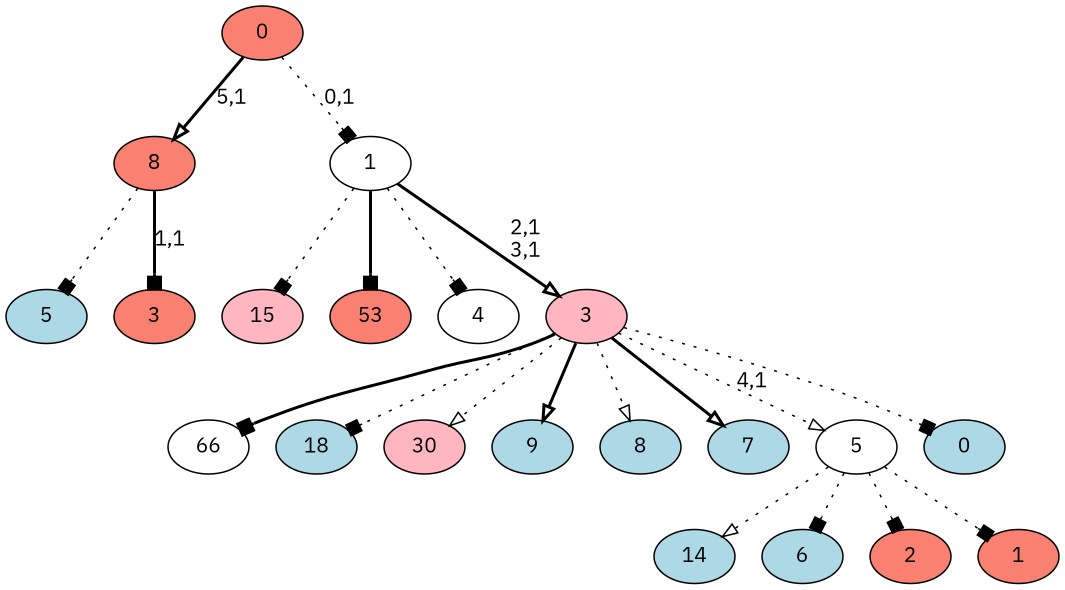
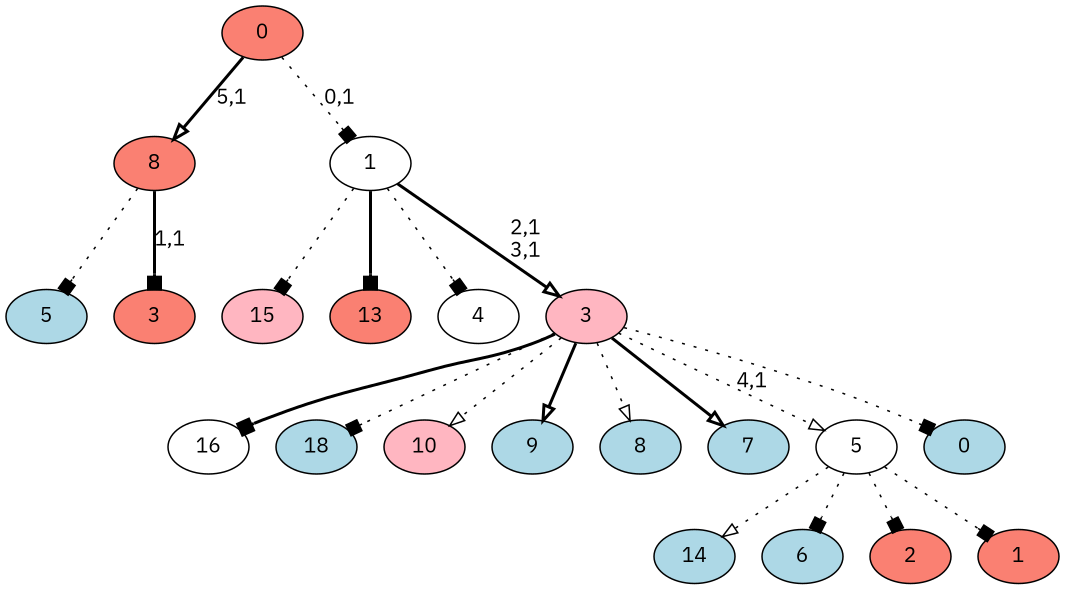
(370, 316) -> (370, 316)
(208, 447) -> (208, 447)
(424, 447) -> (424, 447)
